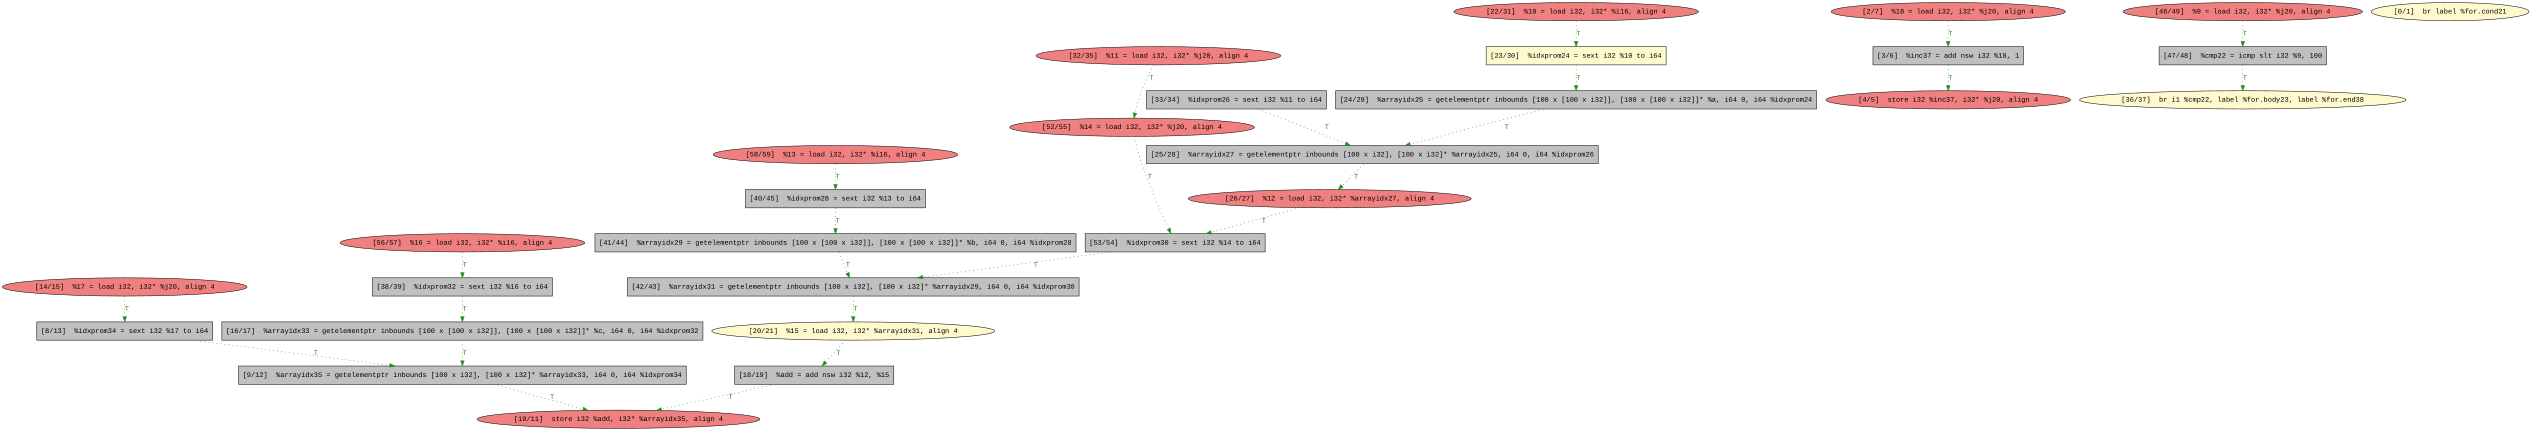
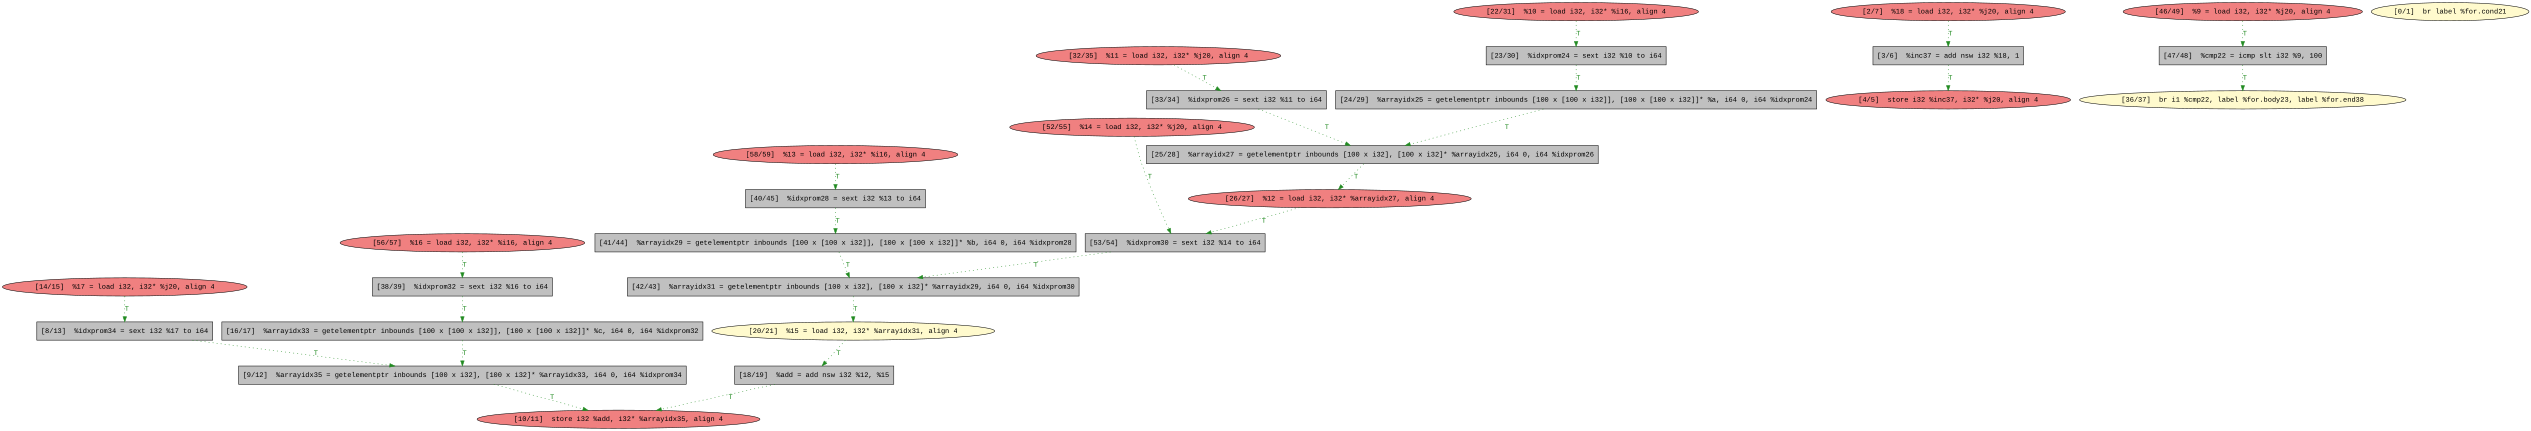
(1576, 56) -> (1576, 56)
(1143, 88) -> (1195, 77)
